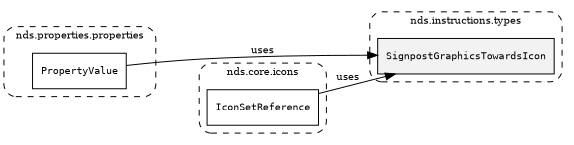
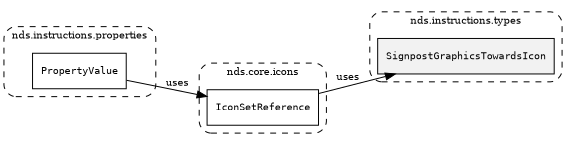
(80, 36) -> (80, 36)
(247, 57) -> (162, 87)
